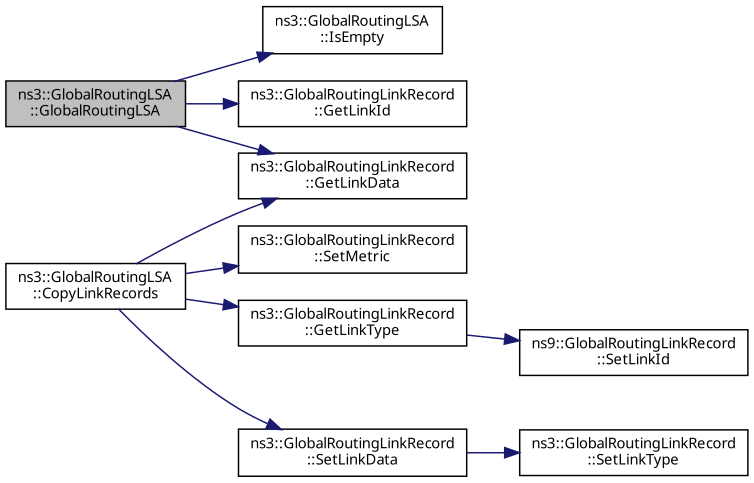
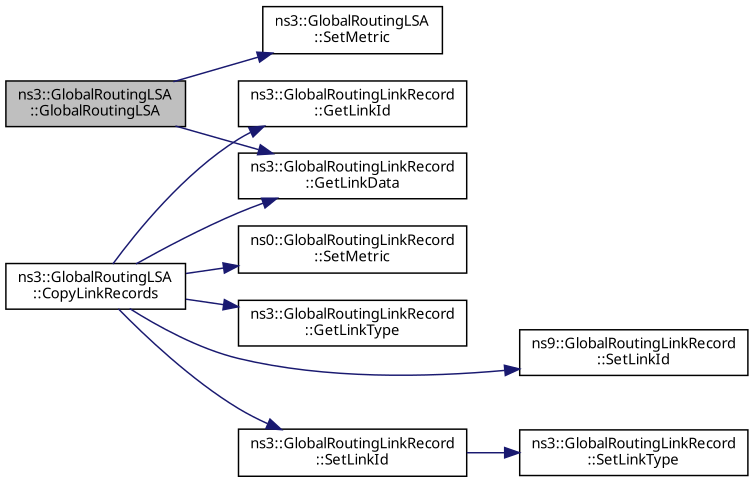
(353, 30) -> (353, 30)
(205, 104) -> (175, 191)
(353, 250) -> (353, 250)
(486, 337) -> (311, 371)
(353, 453) -> (353, 453)
